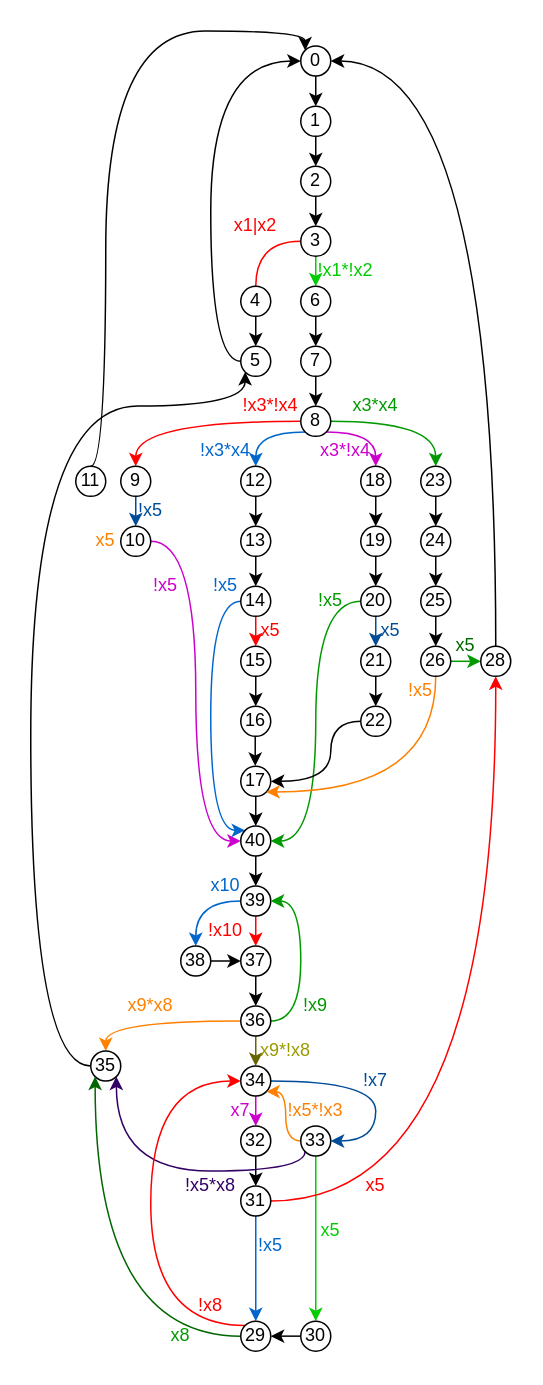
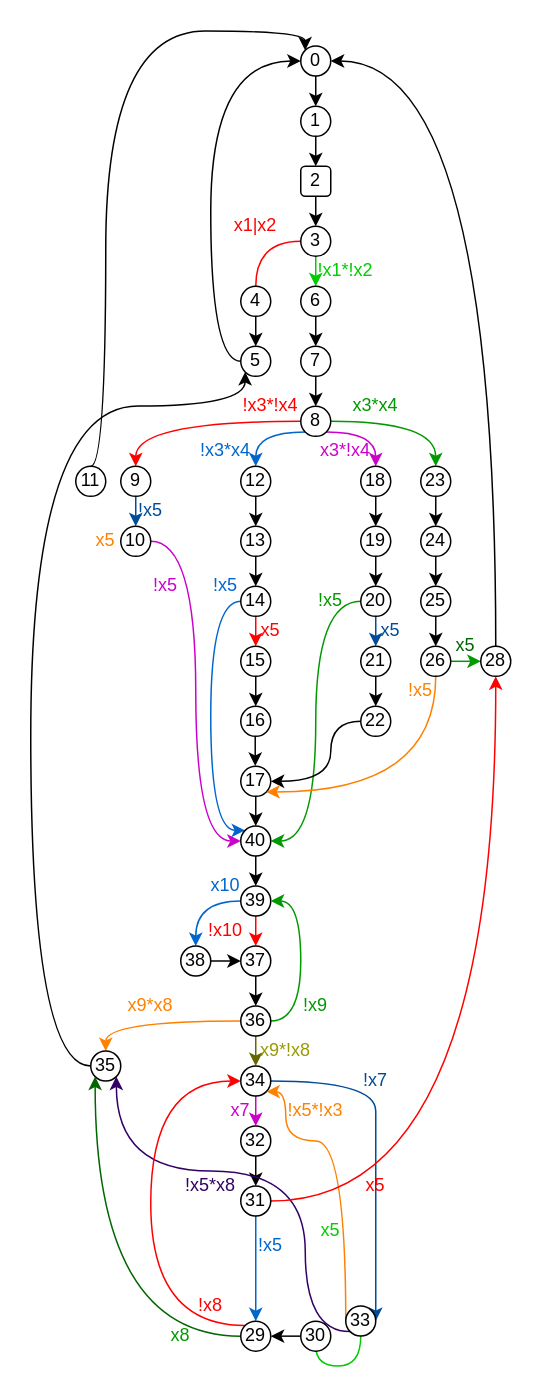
(316, 181) -> (316, 181)
(316, 1141) -> (361, 1321)
